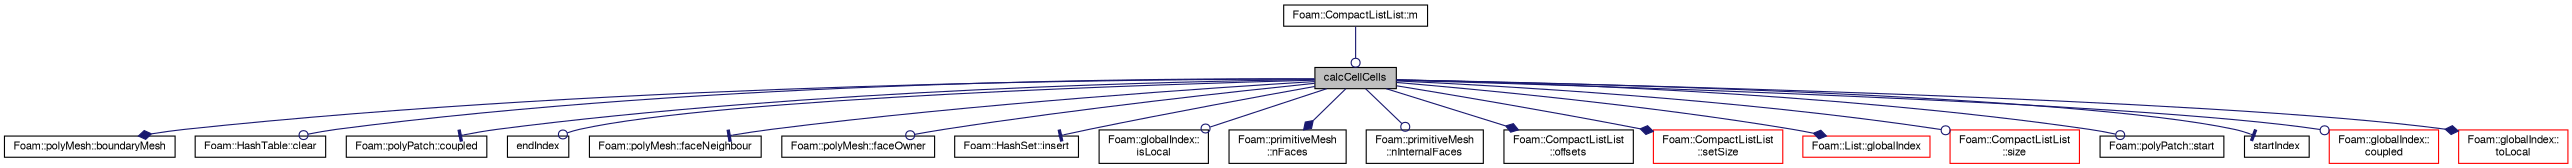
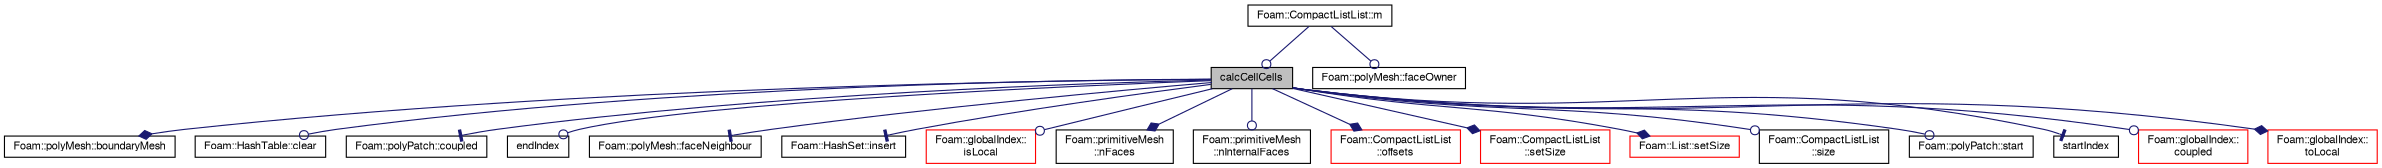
(1114, 106) -> (1351, 44)
(1154, 147) -> (981, 147)
(1569, 147) -> (1396, 147)
(1866, 147) -> (1685, 147)
(2015, 147) -> (1824, 147)
